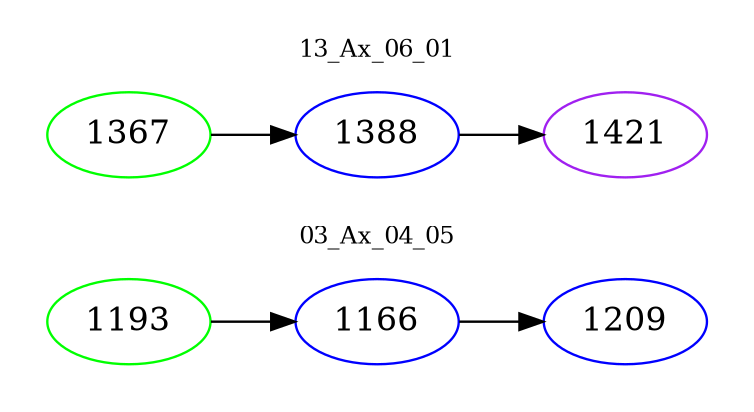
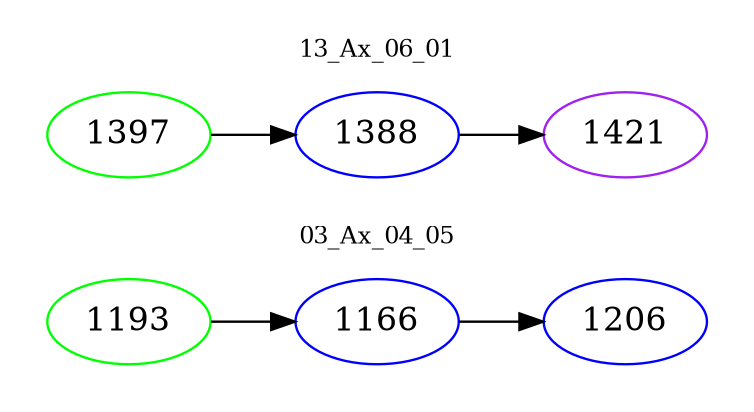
(129, 135) -> (129, 135)
(625, 322) -> (625, 322)
